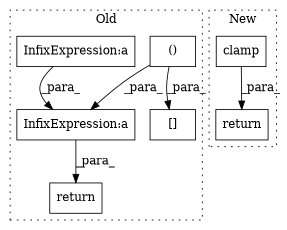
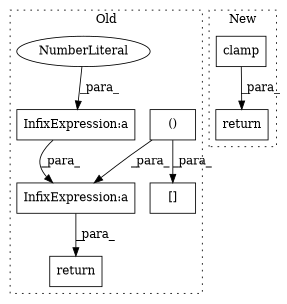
none -> (83, 51)
